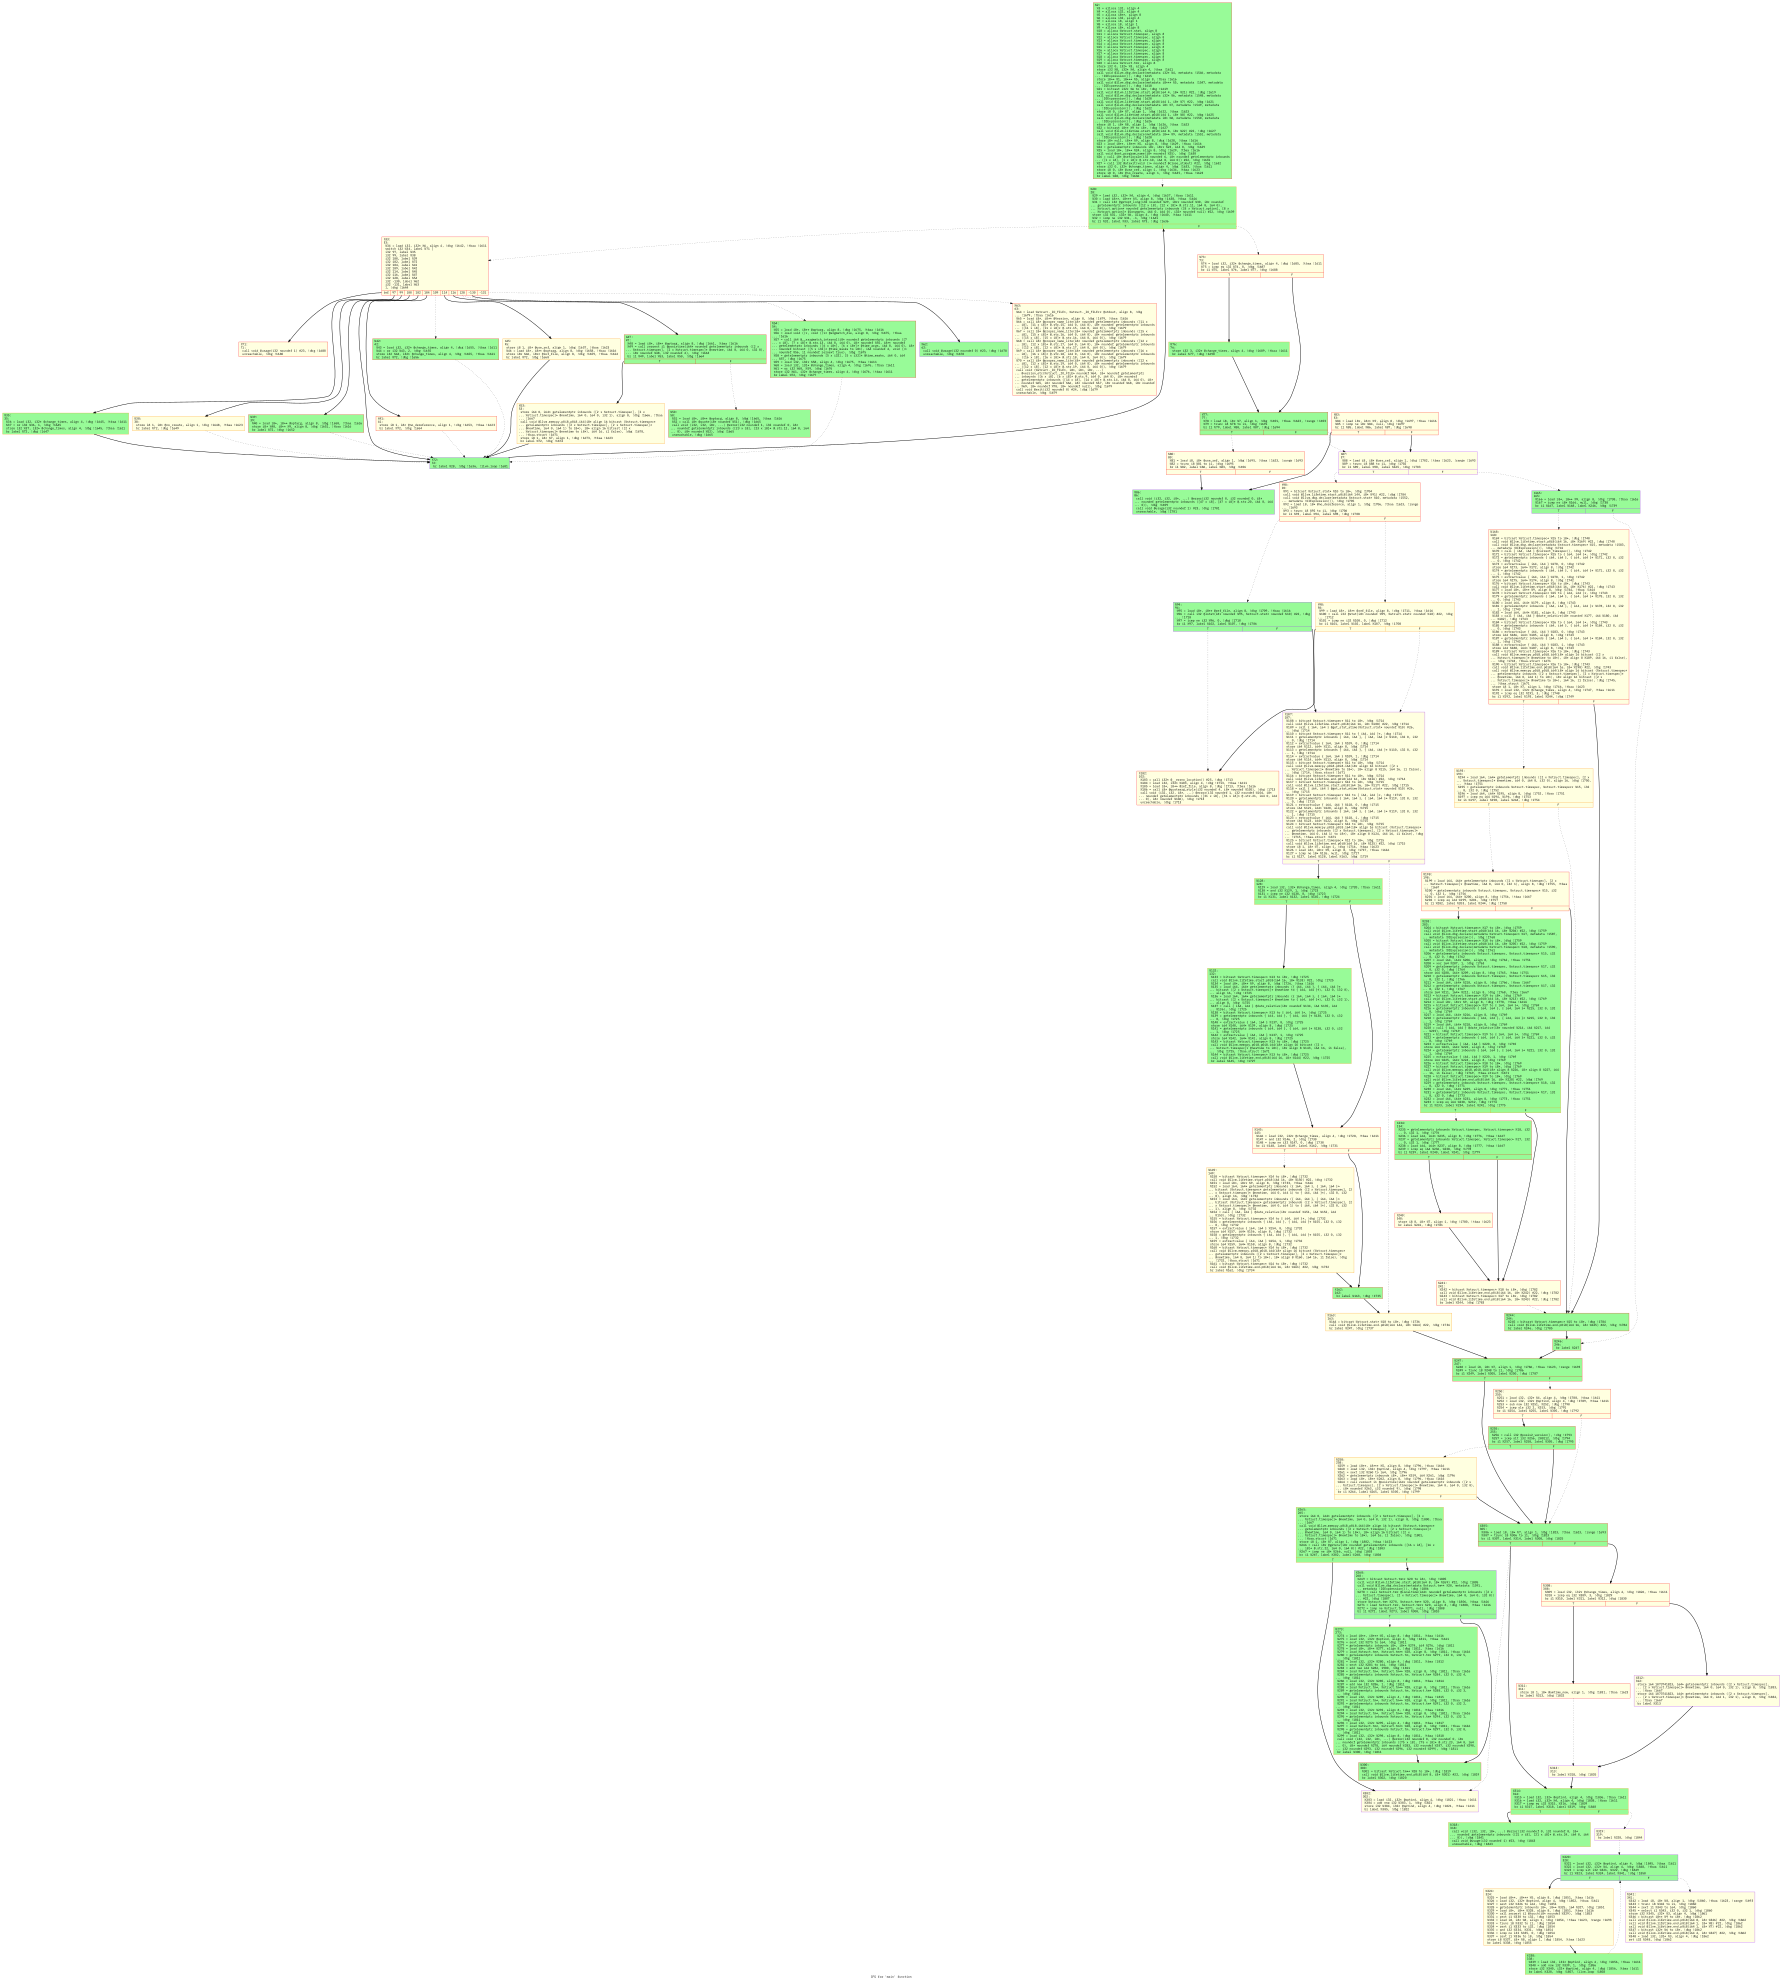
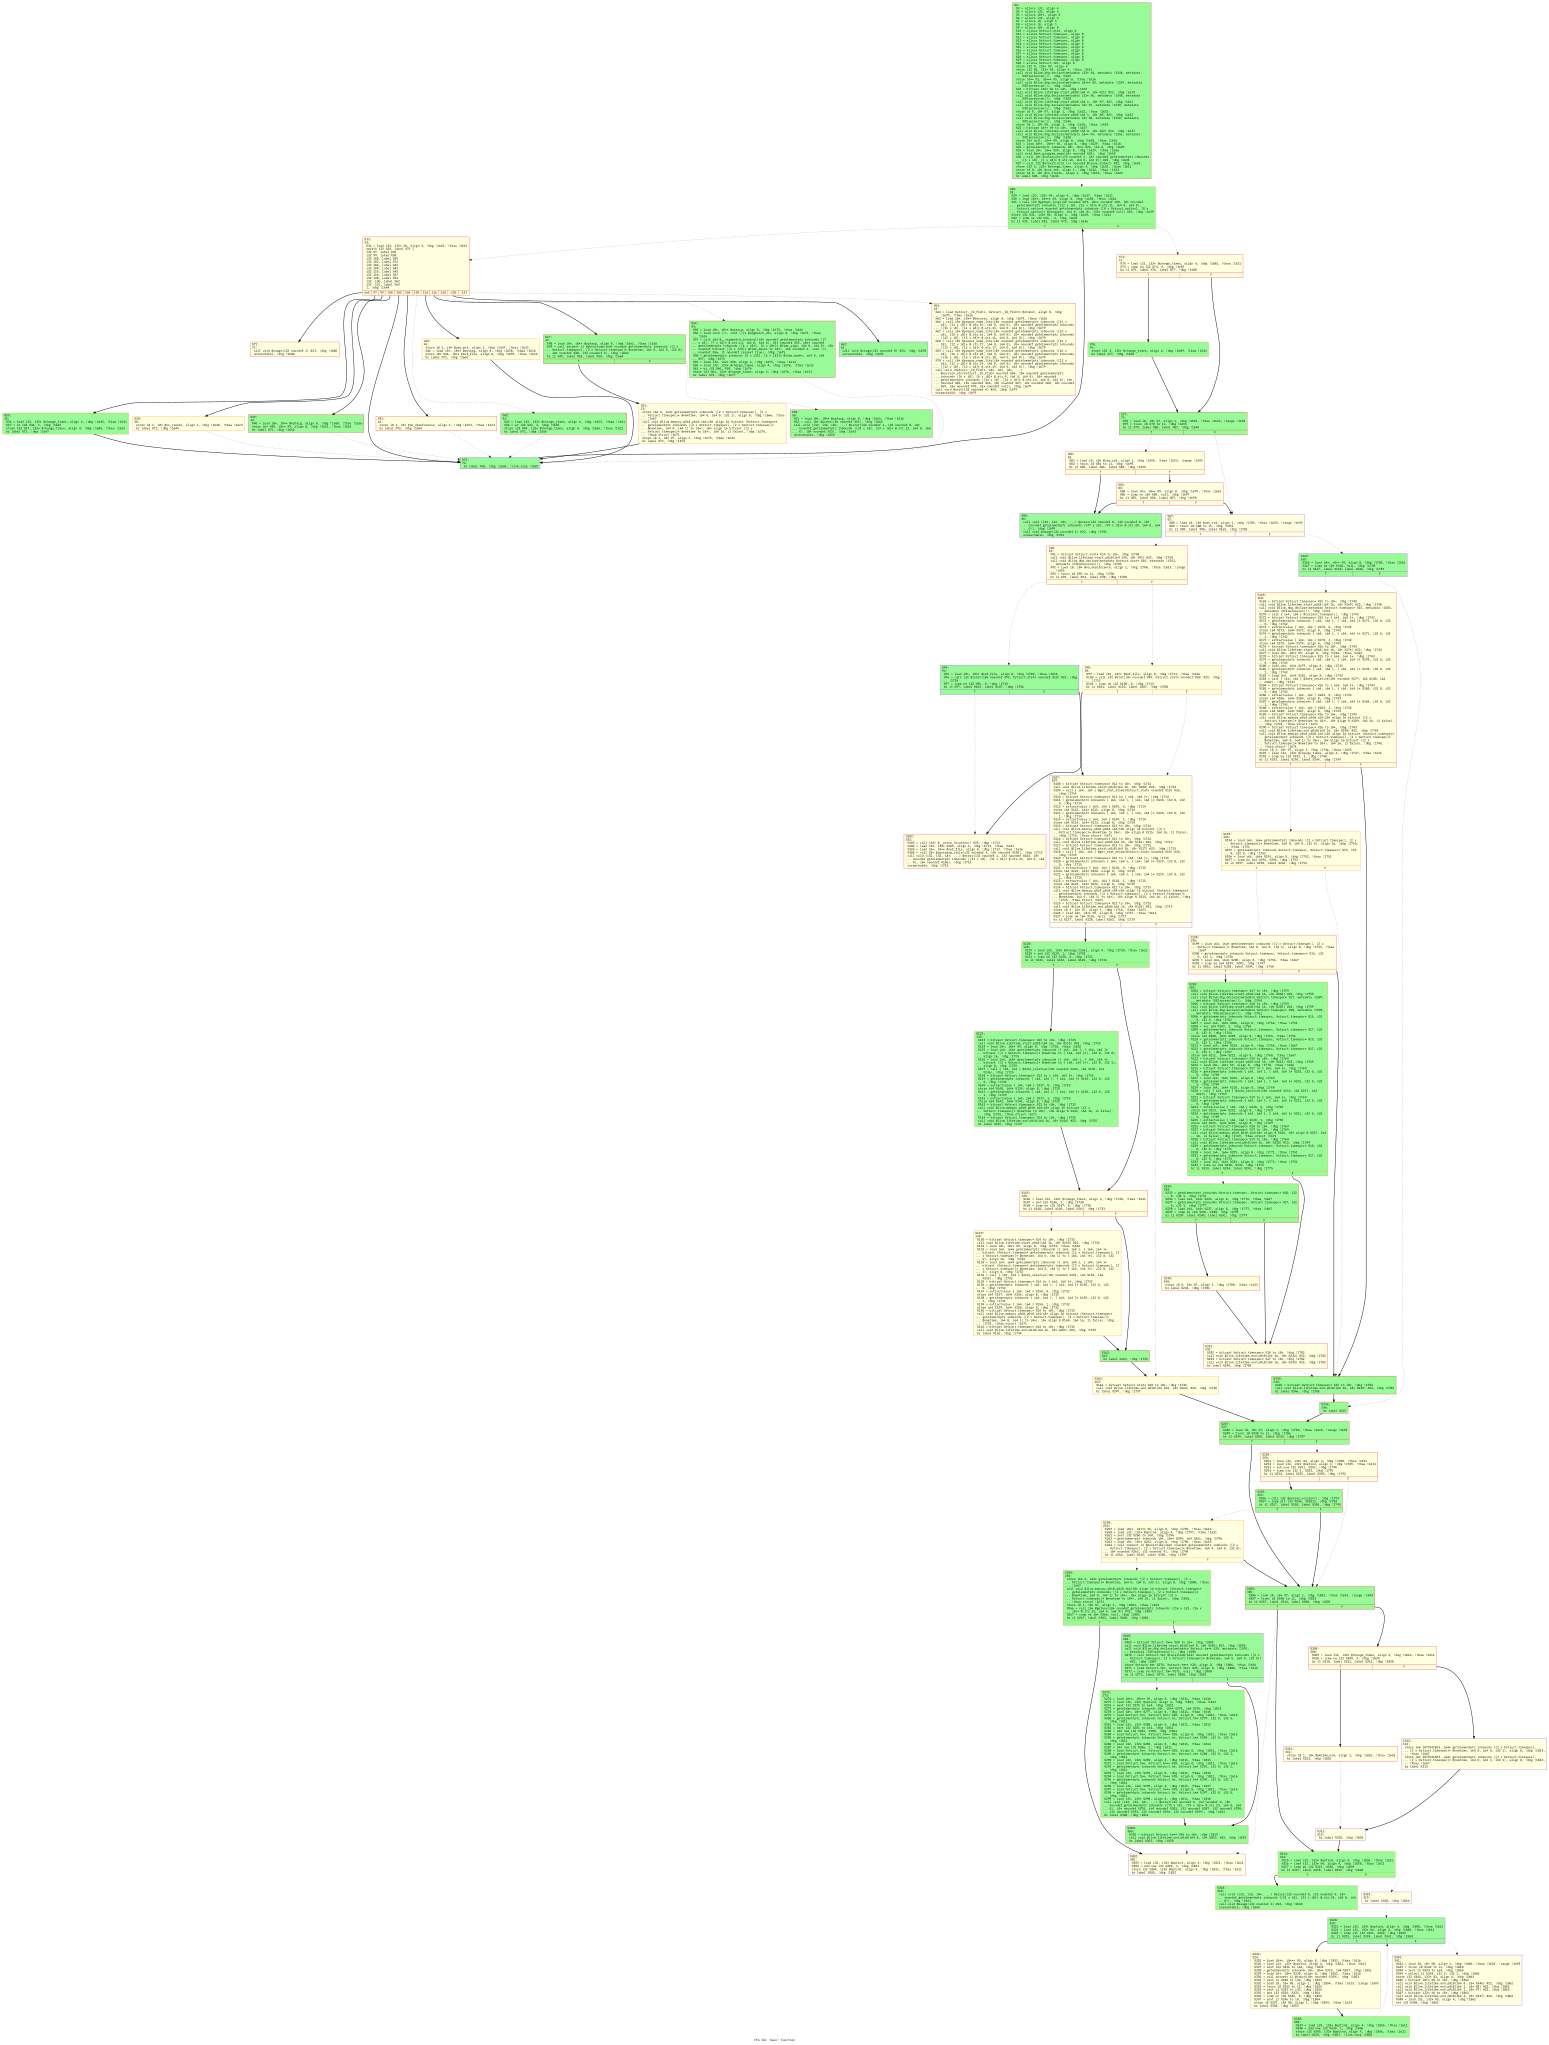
none -> (1170, 477)
